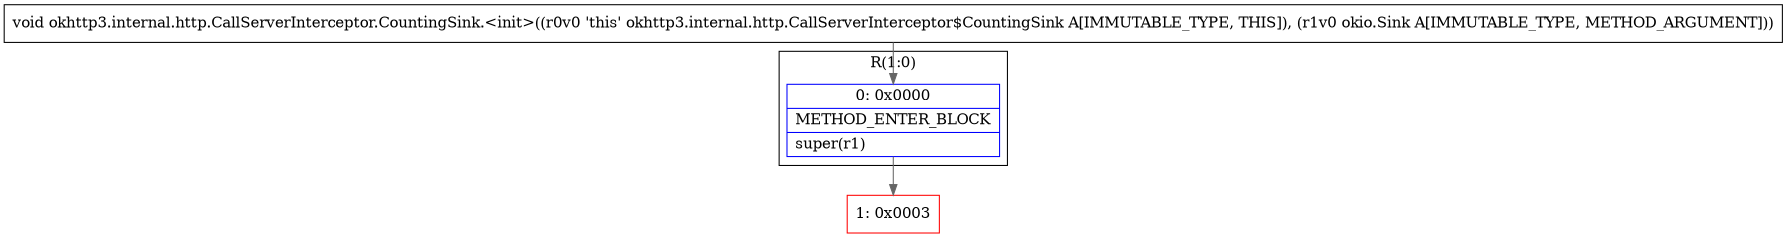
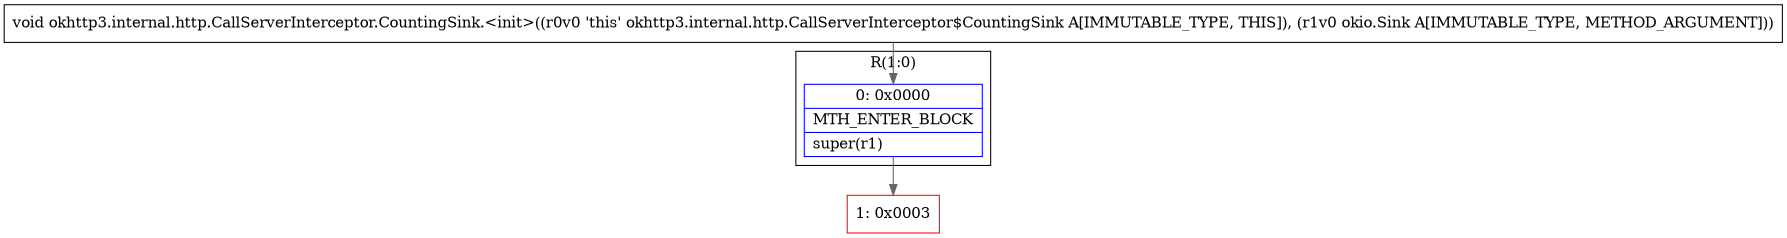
(893, 120) -> (893, 120)
